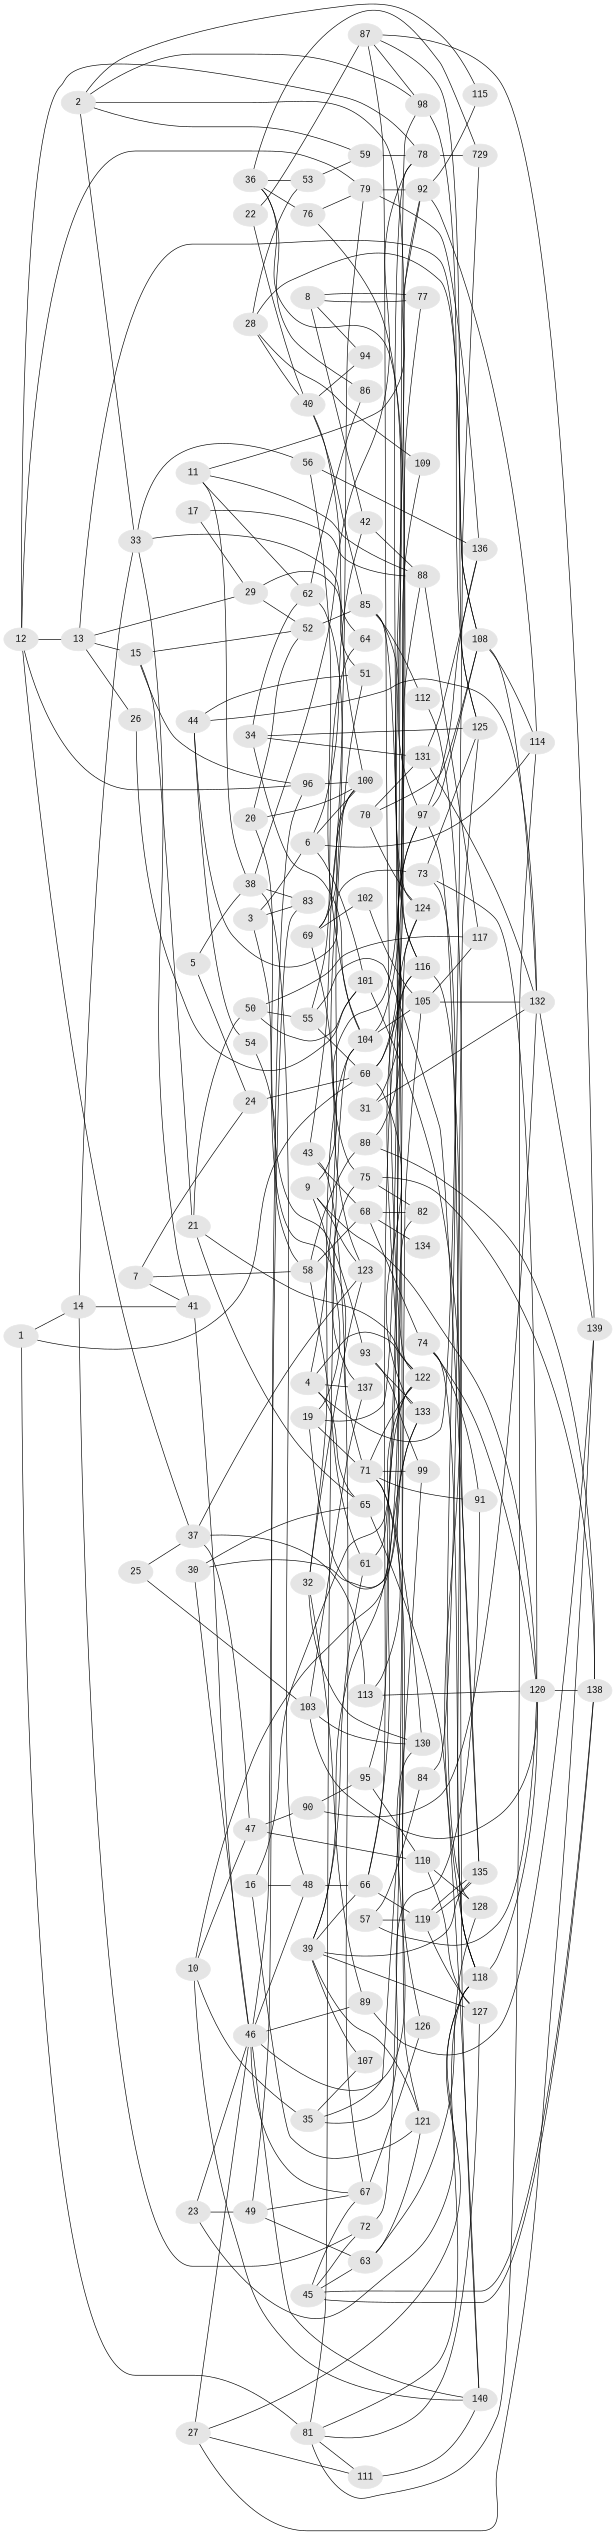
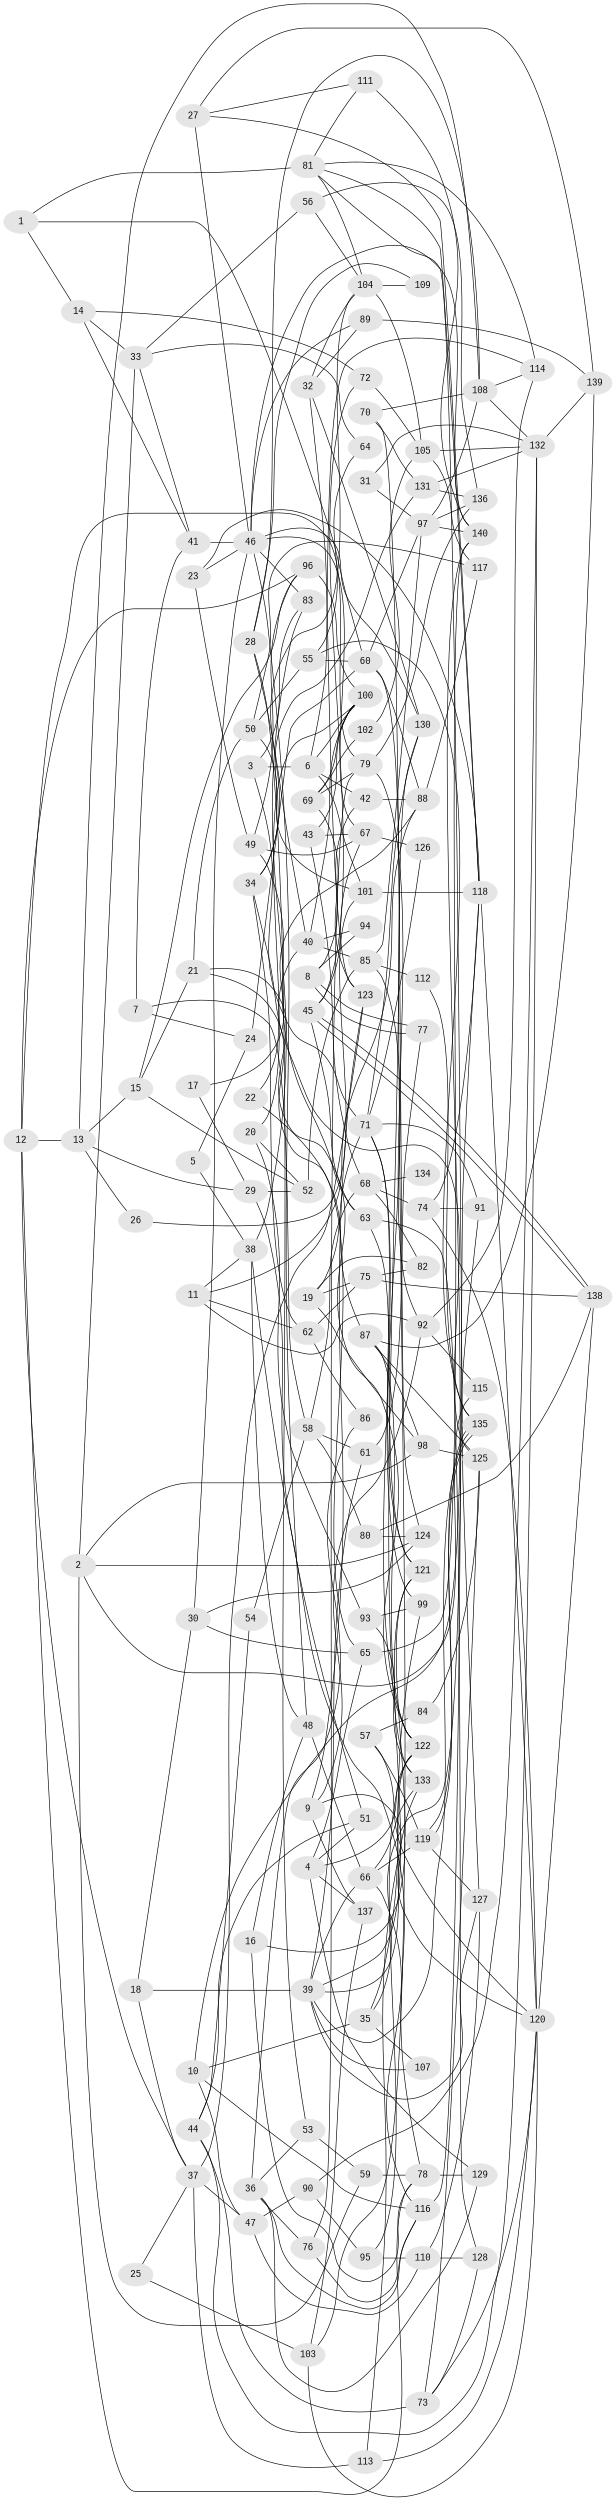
(480, 155) -> (480, 2175)
none -> (136, 1990)
